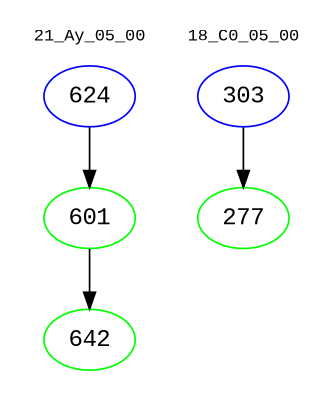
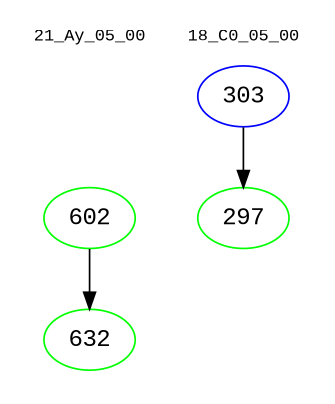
(90, 96) -> none
(90, 218) -> (90, 218)
(243, 218) -> (243, 218)
(90, 340) -> (90, 340)
